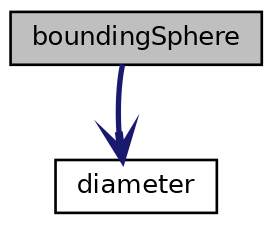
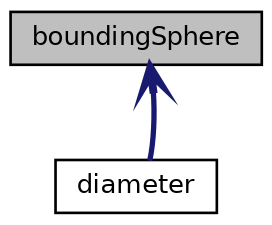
(119, 99) -> (154, 126)
